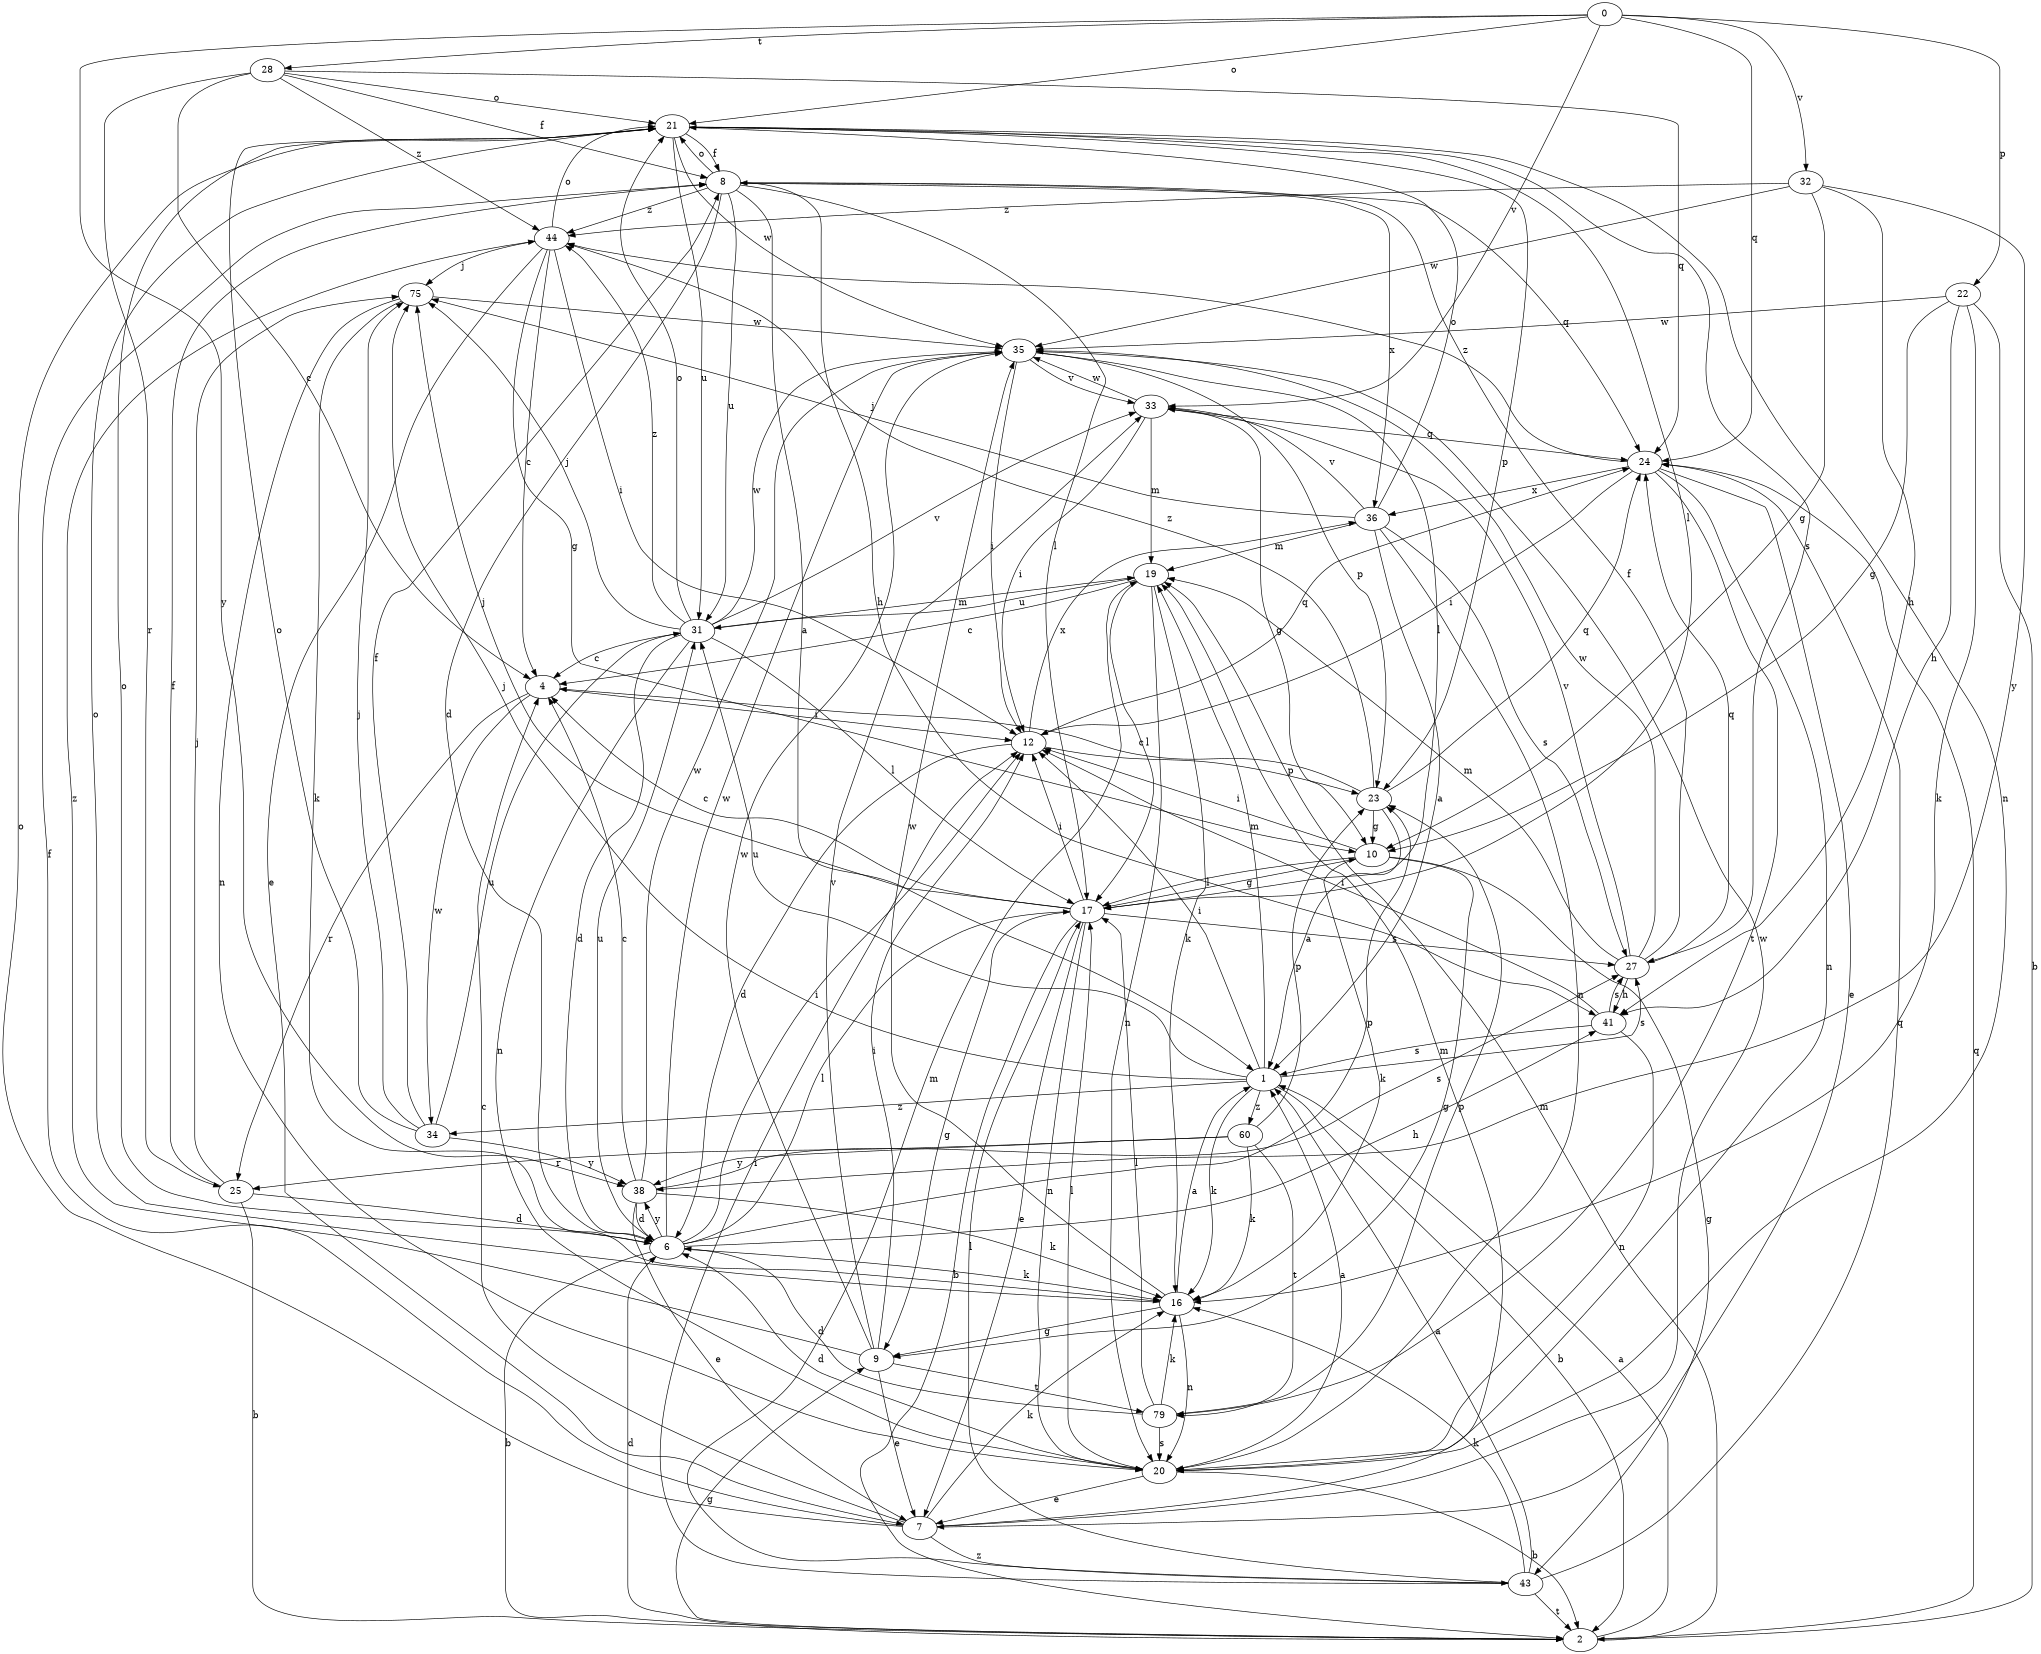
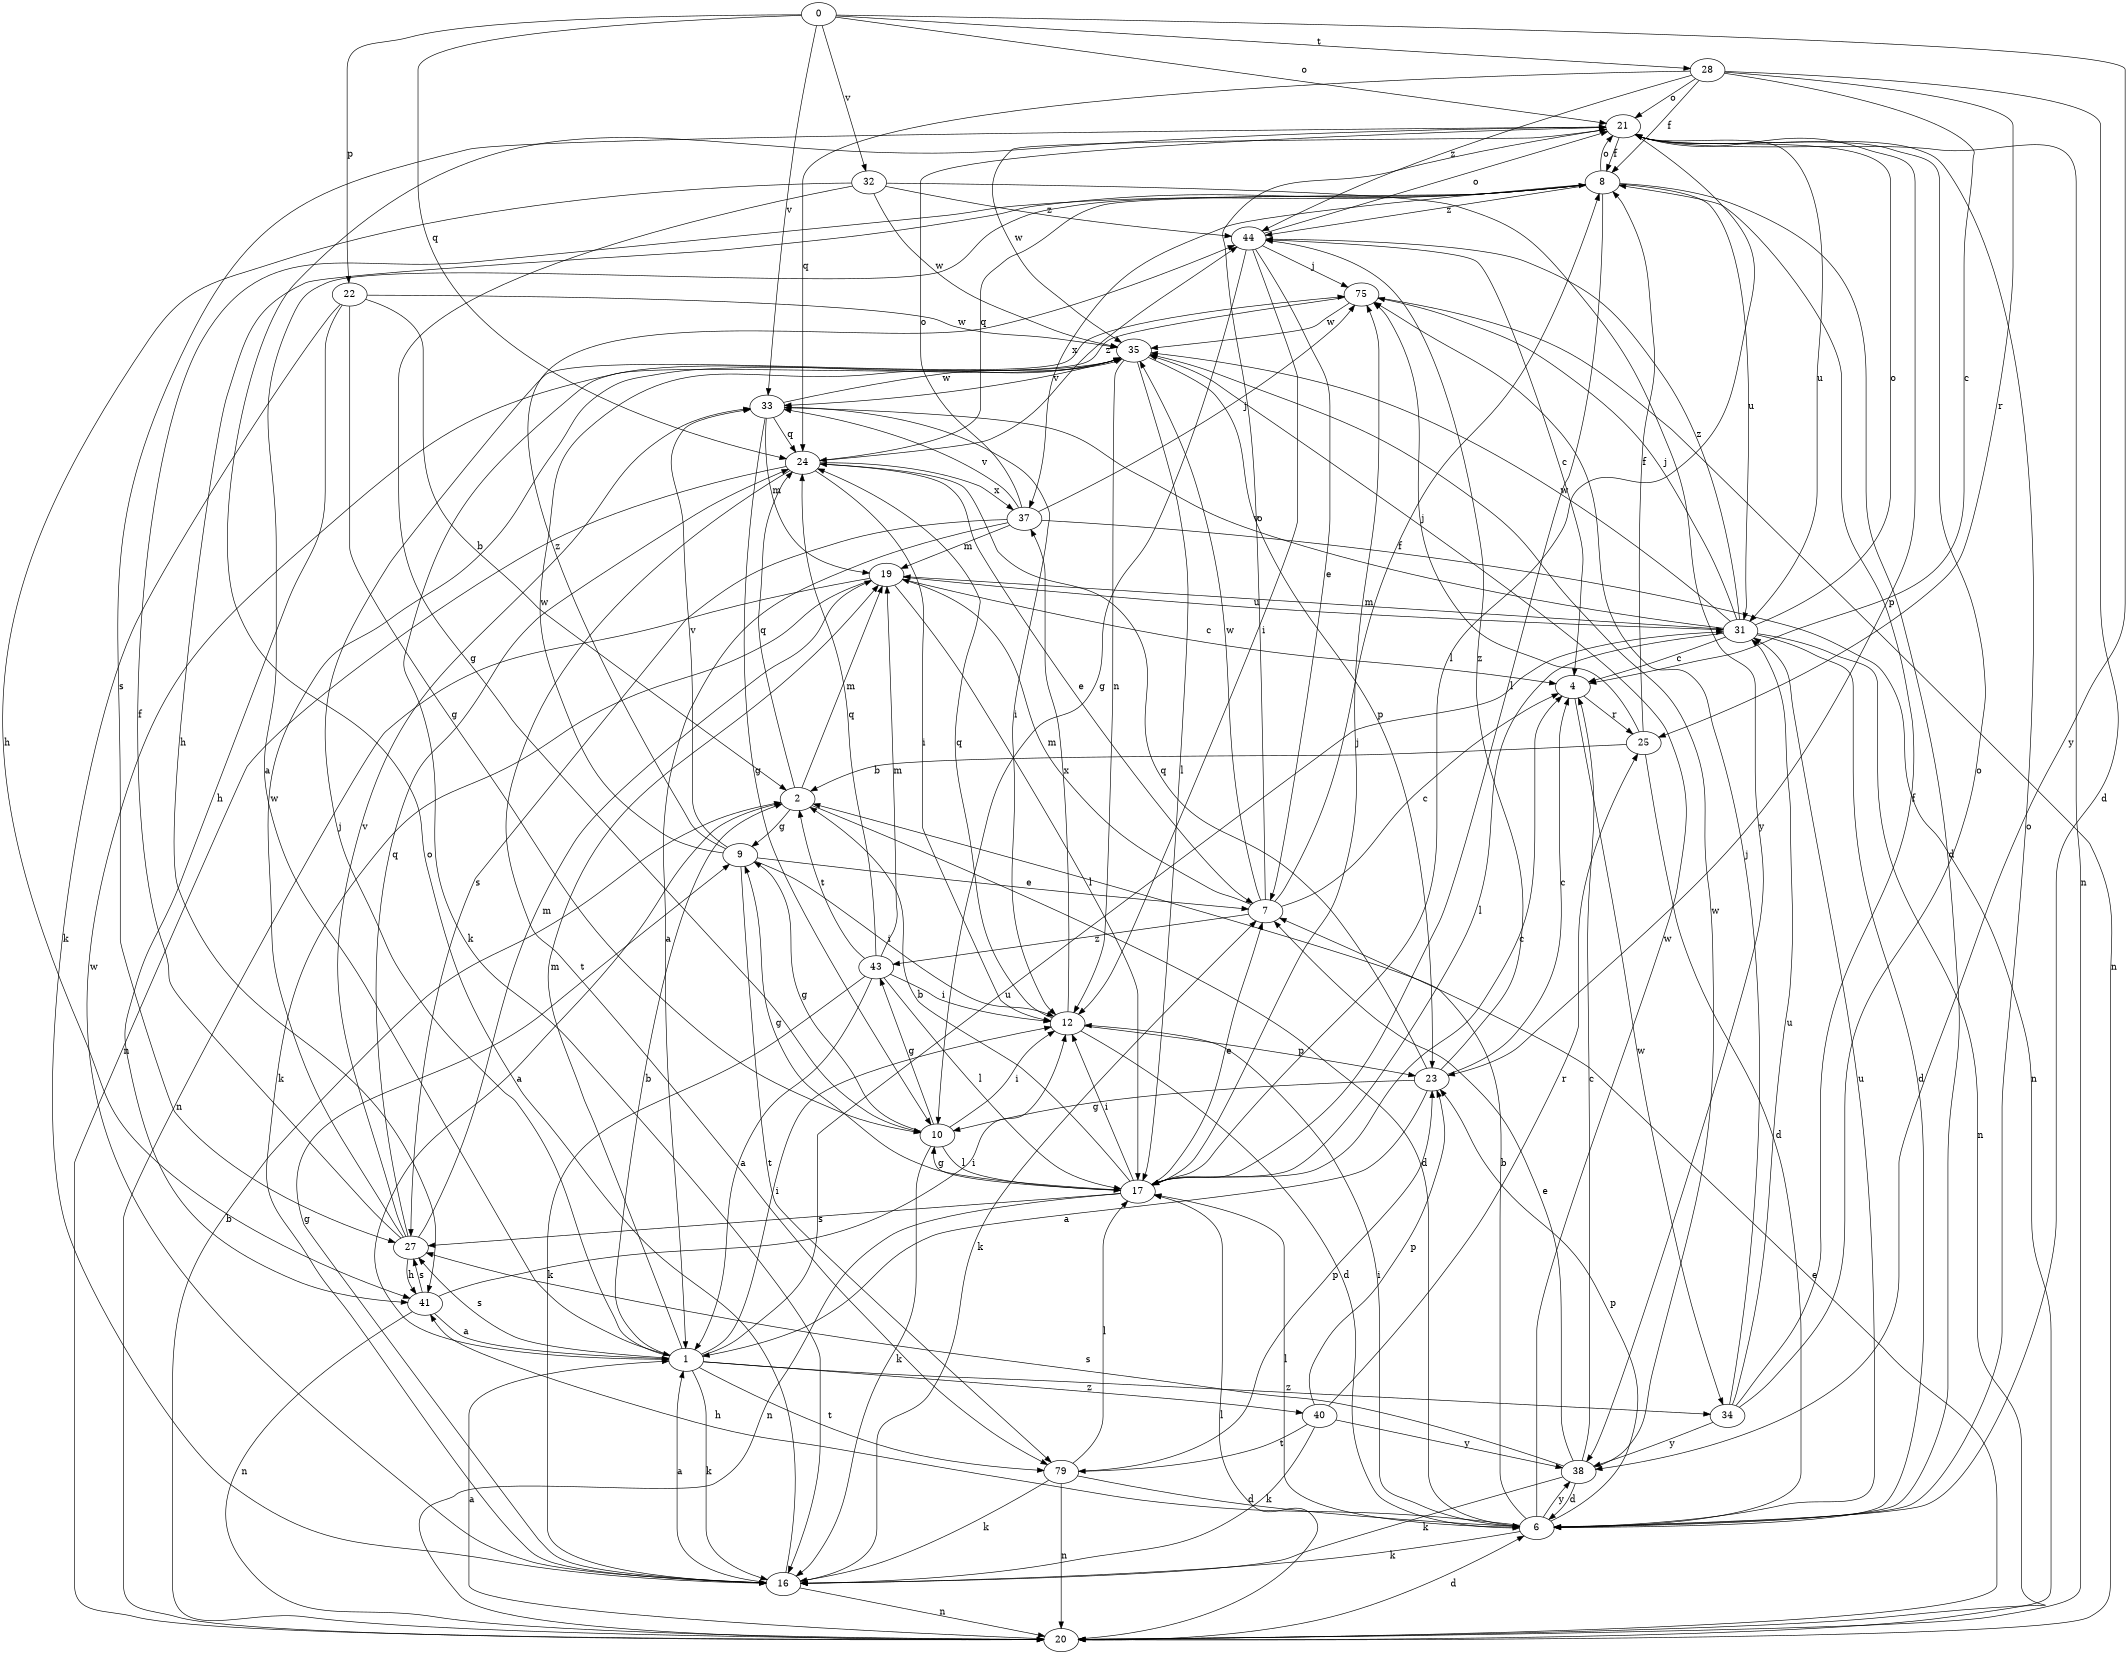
(1372, 519) -> (1024, 519)
(992, 547) -> (1117, 687)
(738, 710) -> none
none -> (2108, 776)
(1417, 1051) -> (466, 1332)
(1245, 1136) -> (1320, 1416)
(1019, 1412) -> (975, 1242)
none -> (862, 1439)
(1162, 1444) -> (1064, 1556)
